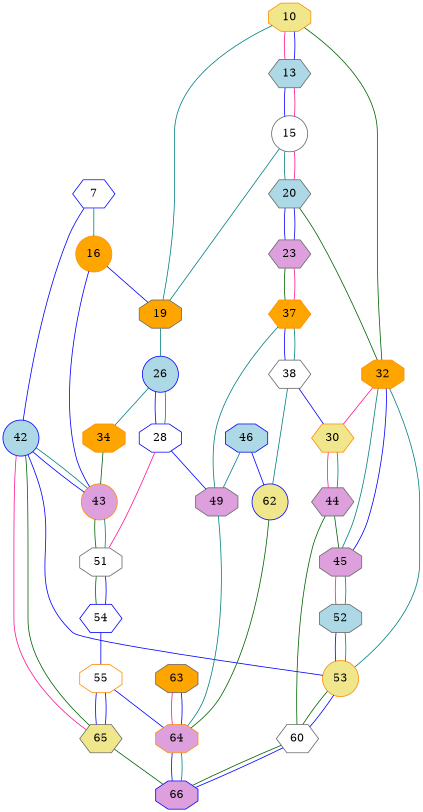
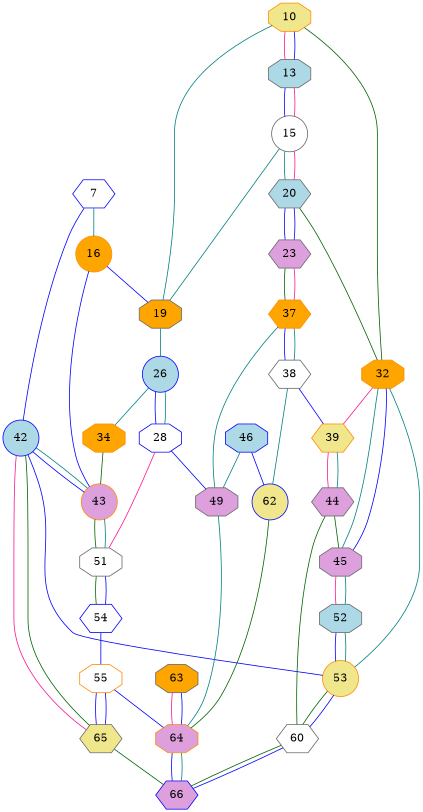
(290, 74) -> (290, 74)
(333, 438) -> (333, 438)
(177, 795) -> (177, 795)
